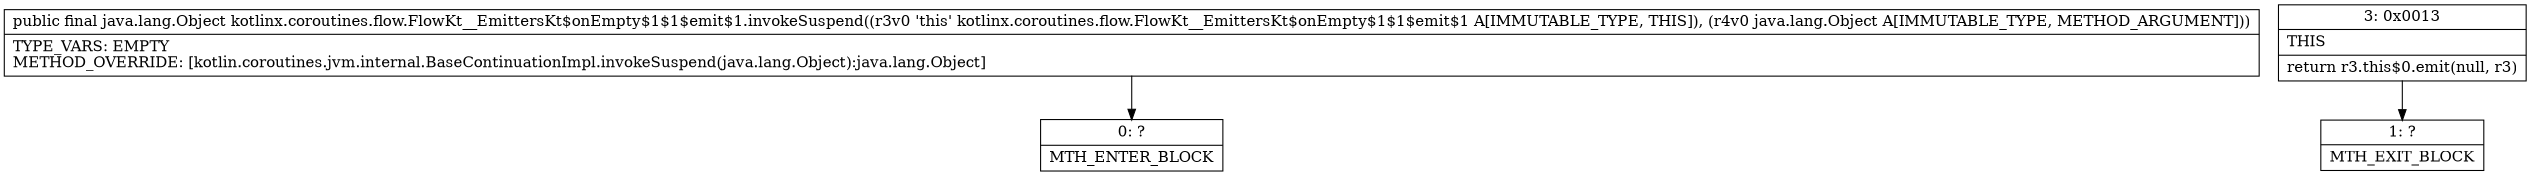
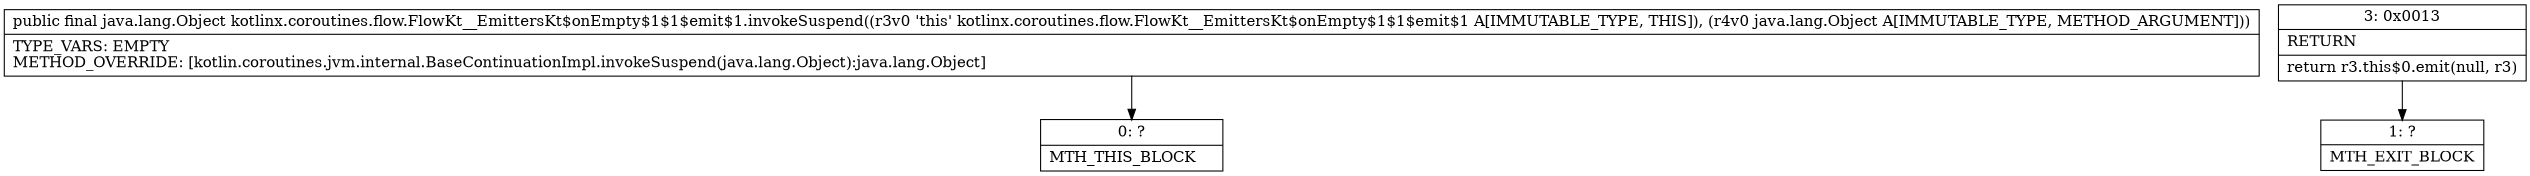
(2307, 42) -> (2322, 42)
(1132, 158) -> (1123, 158)
